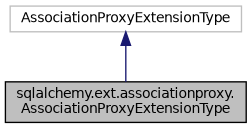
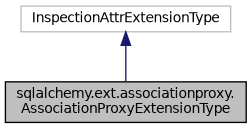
(126, 19) -> (126, 19)
